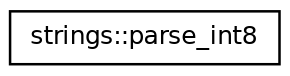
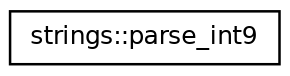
(145, 38) -> (145, 38)
